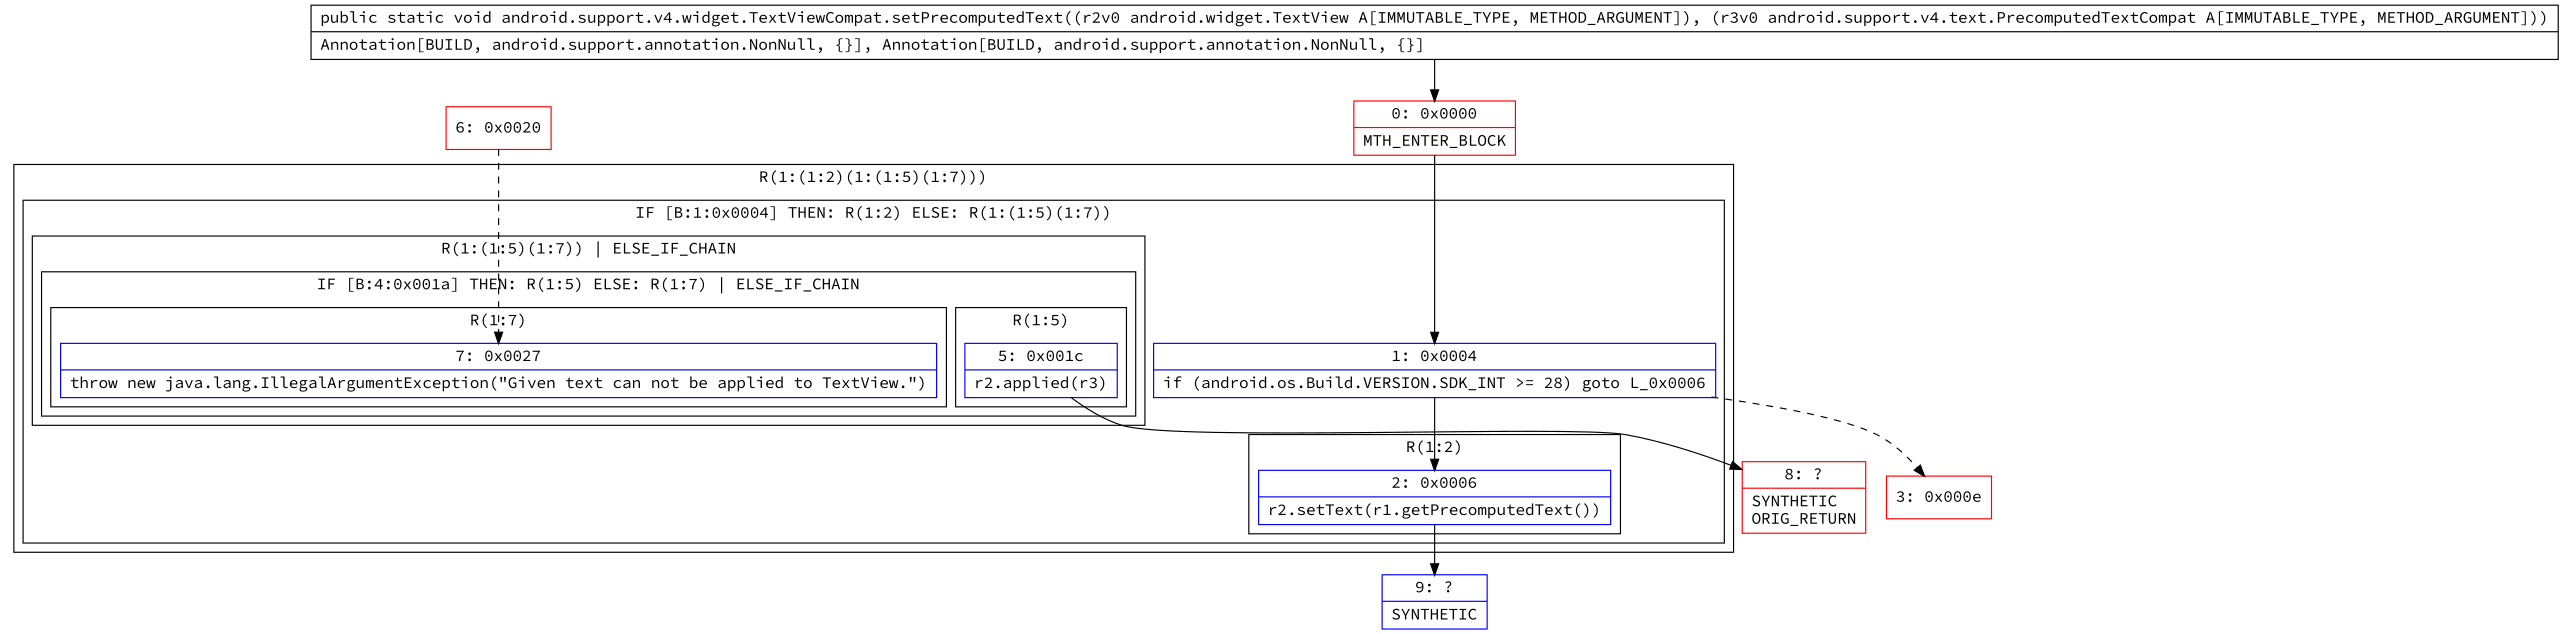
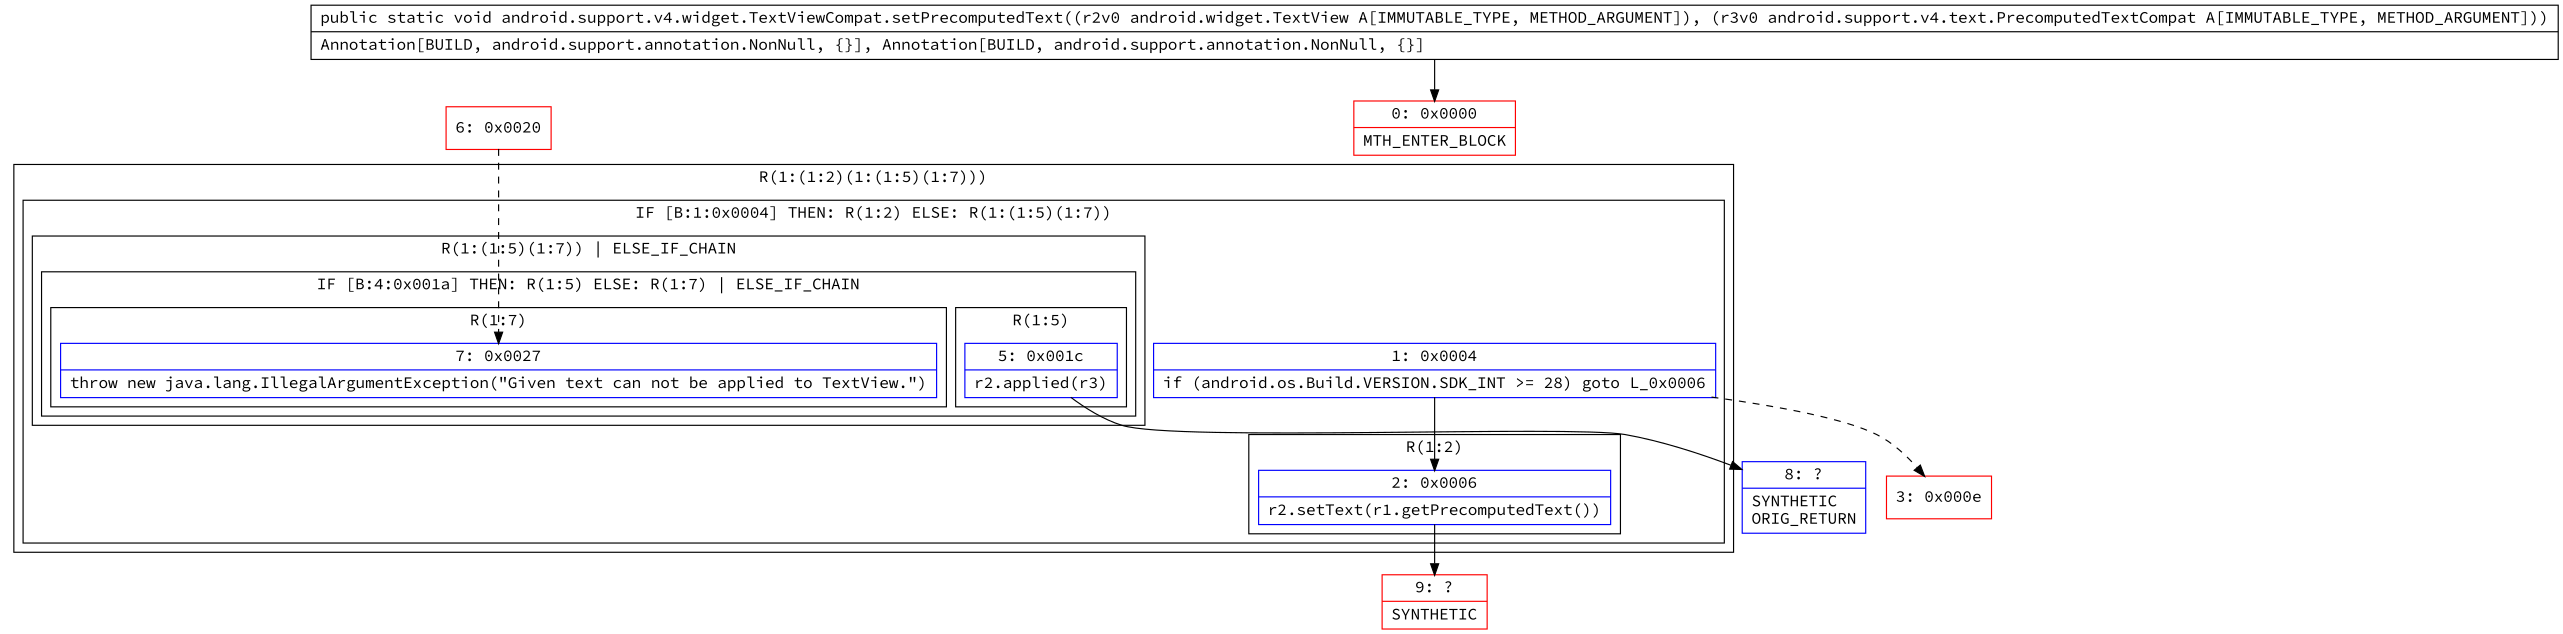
(1435, 244) -> none
(1804, 497) -> (1804, 497)
(1435, 602) -> (1435, 602)
